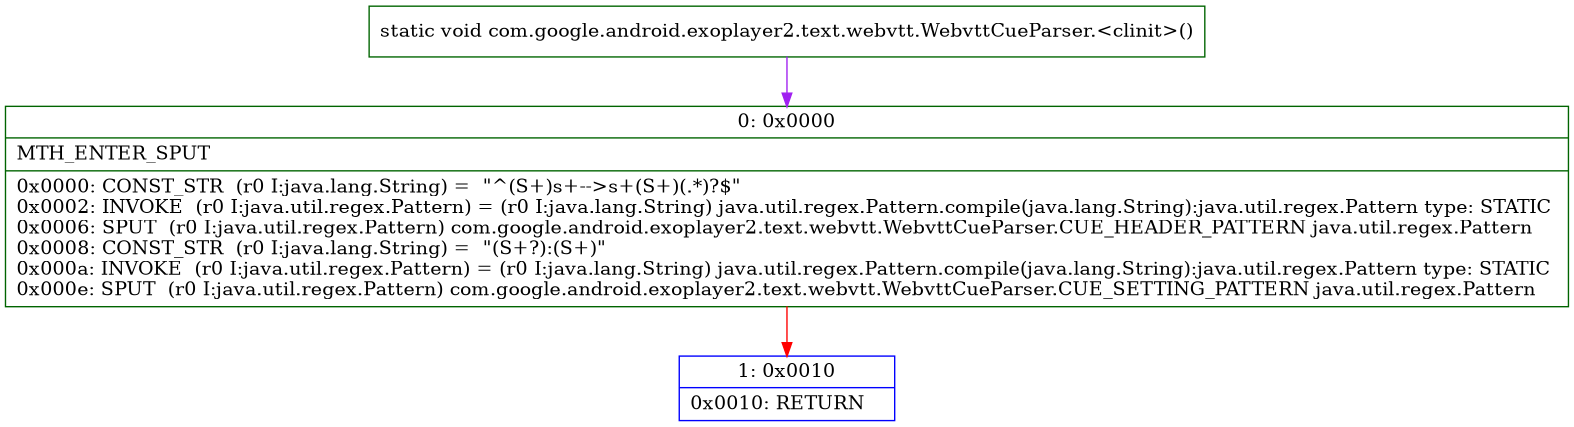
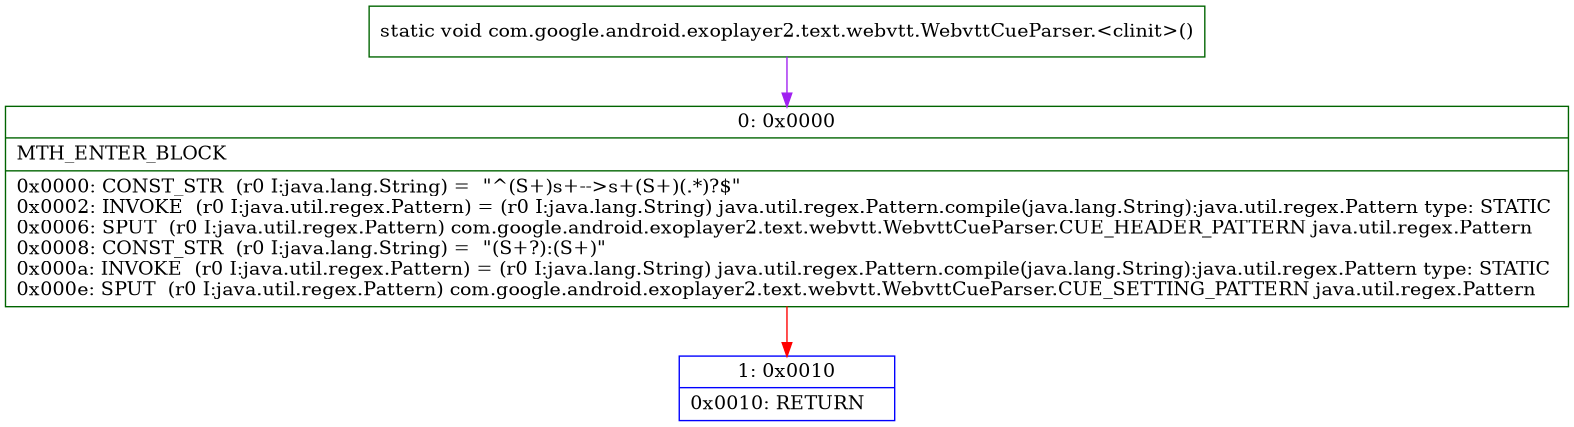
(114, 154) -> (122, 154)
